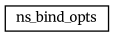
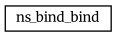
(57, 19) -> (58, 19)
